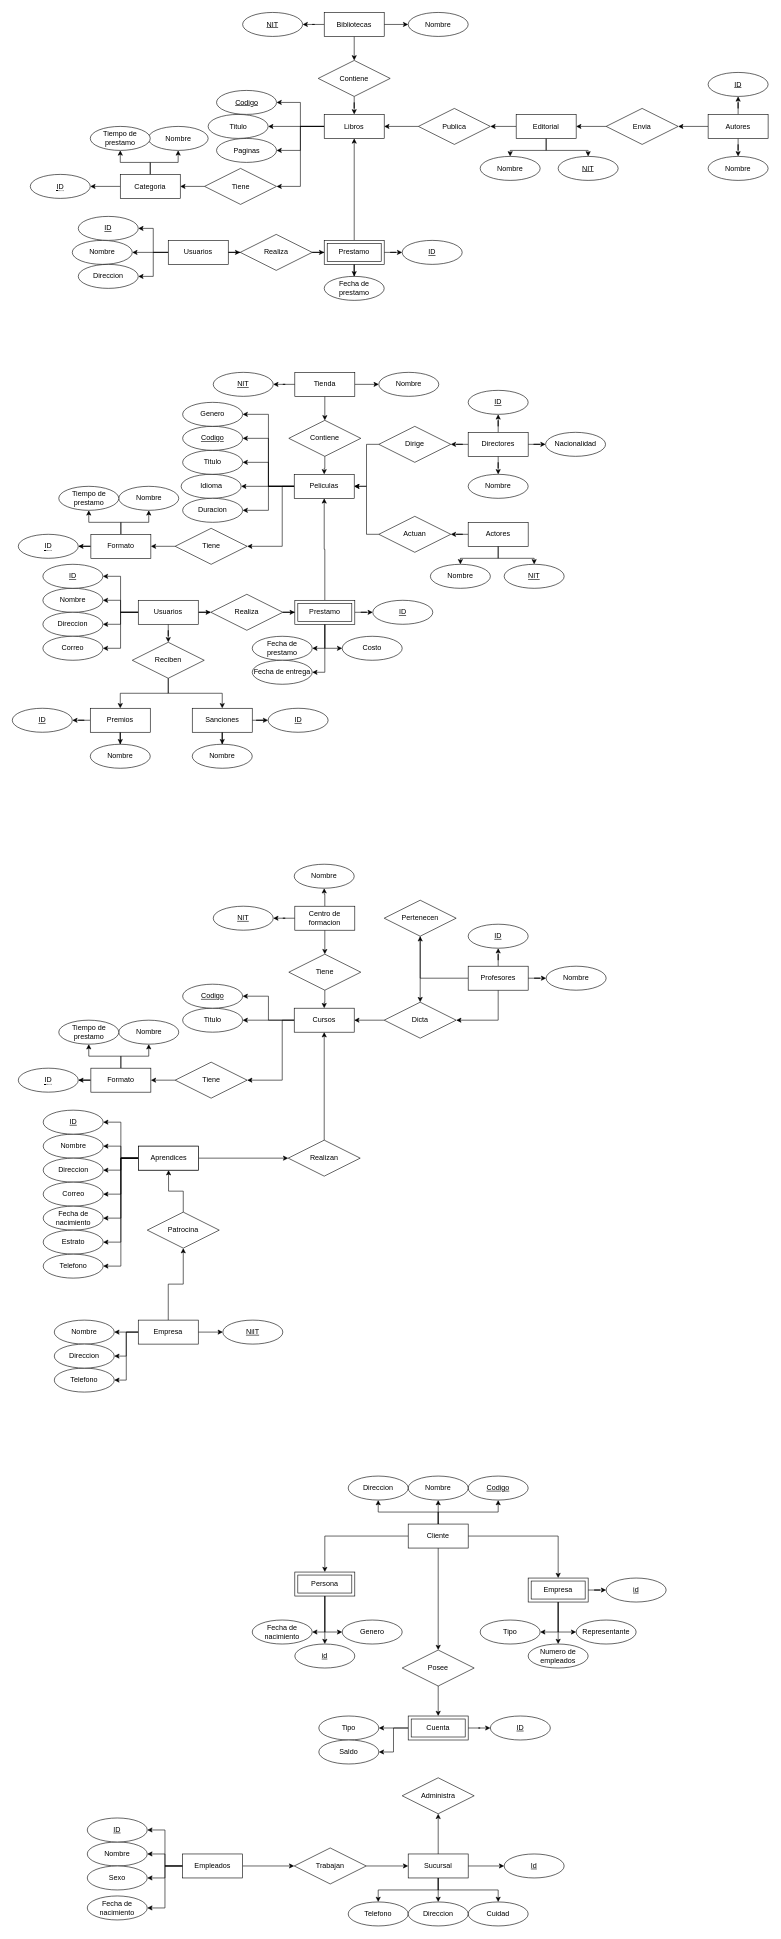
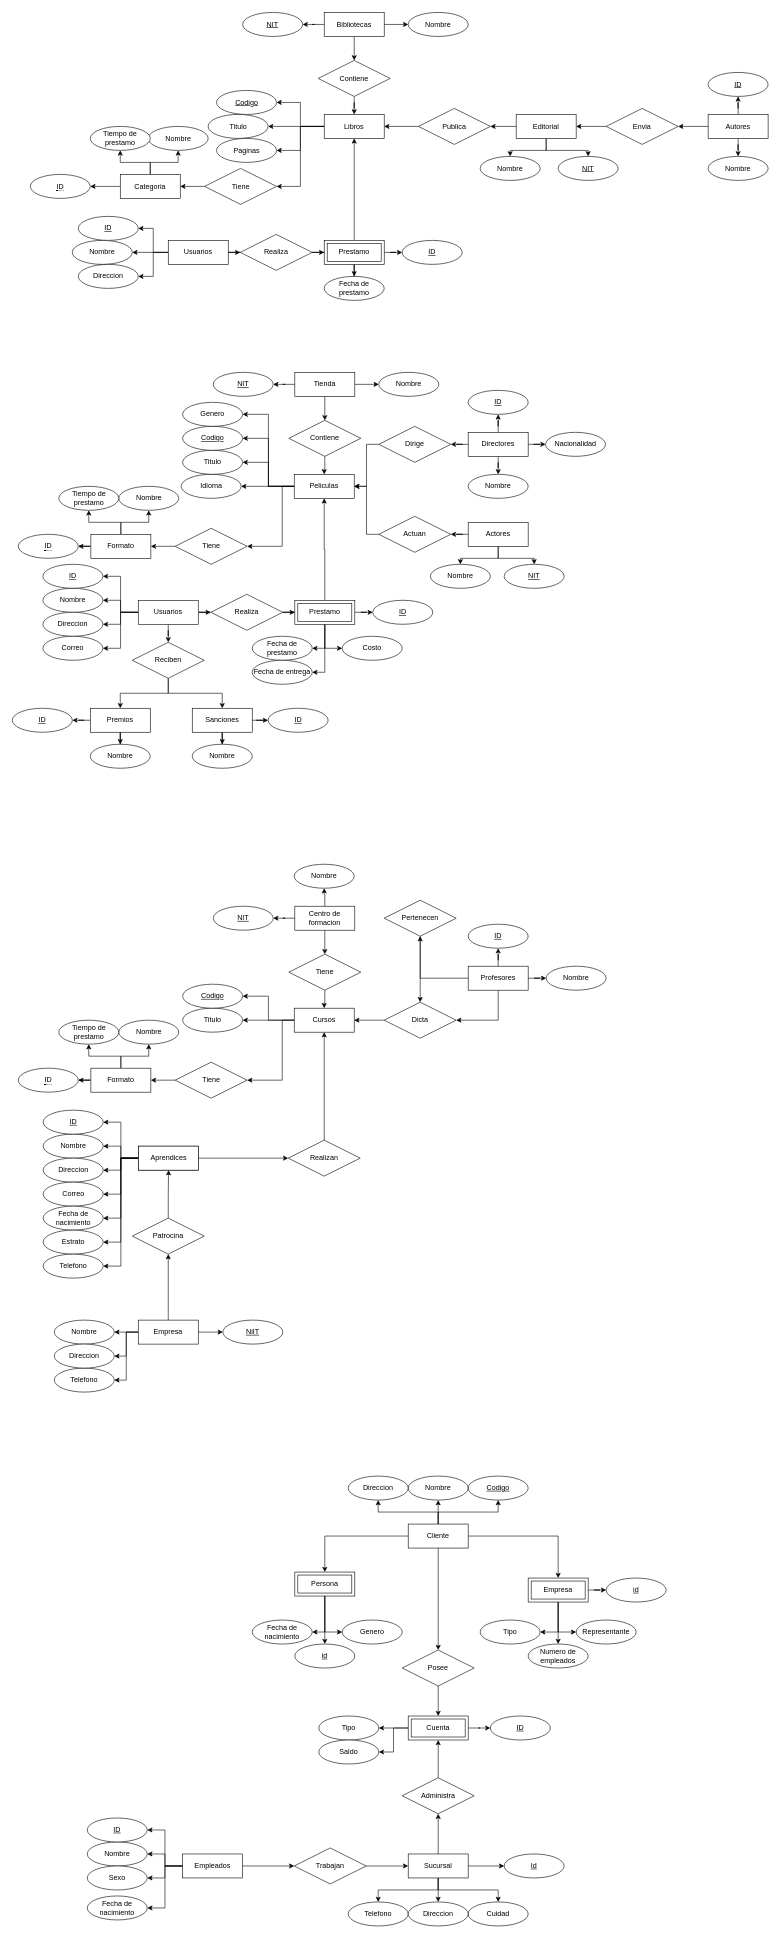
(269, 500) -> none
(213, 510) -> none
(183, 1230) -> (168, 1236)
none -> (438, 1745)
